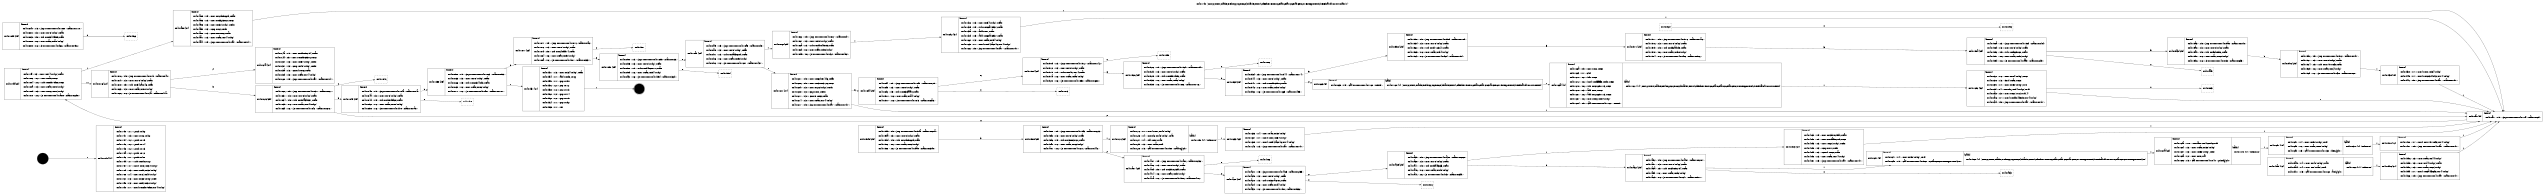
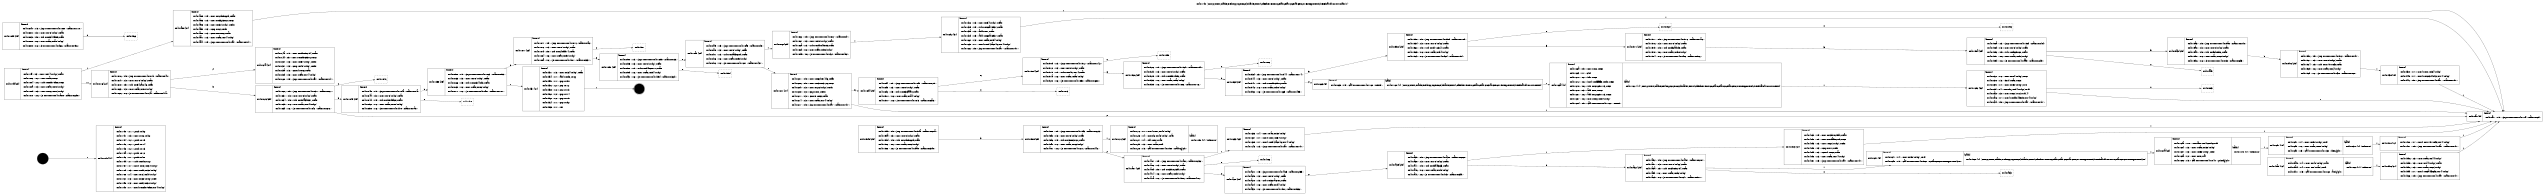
none -> (1563, 31)
(1265, 122) -> none
(1221, 139) -> (1216, 155)
(1428, 185) -> none
